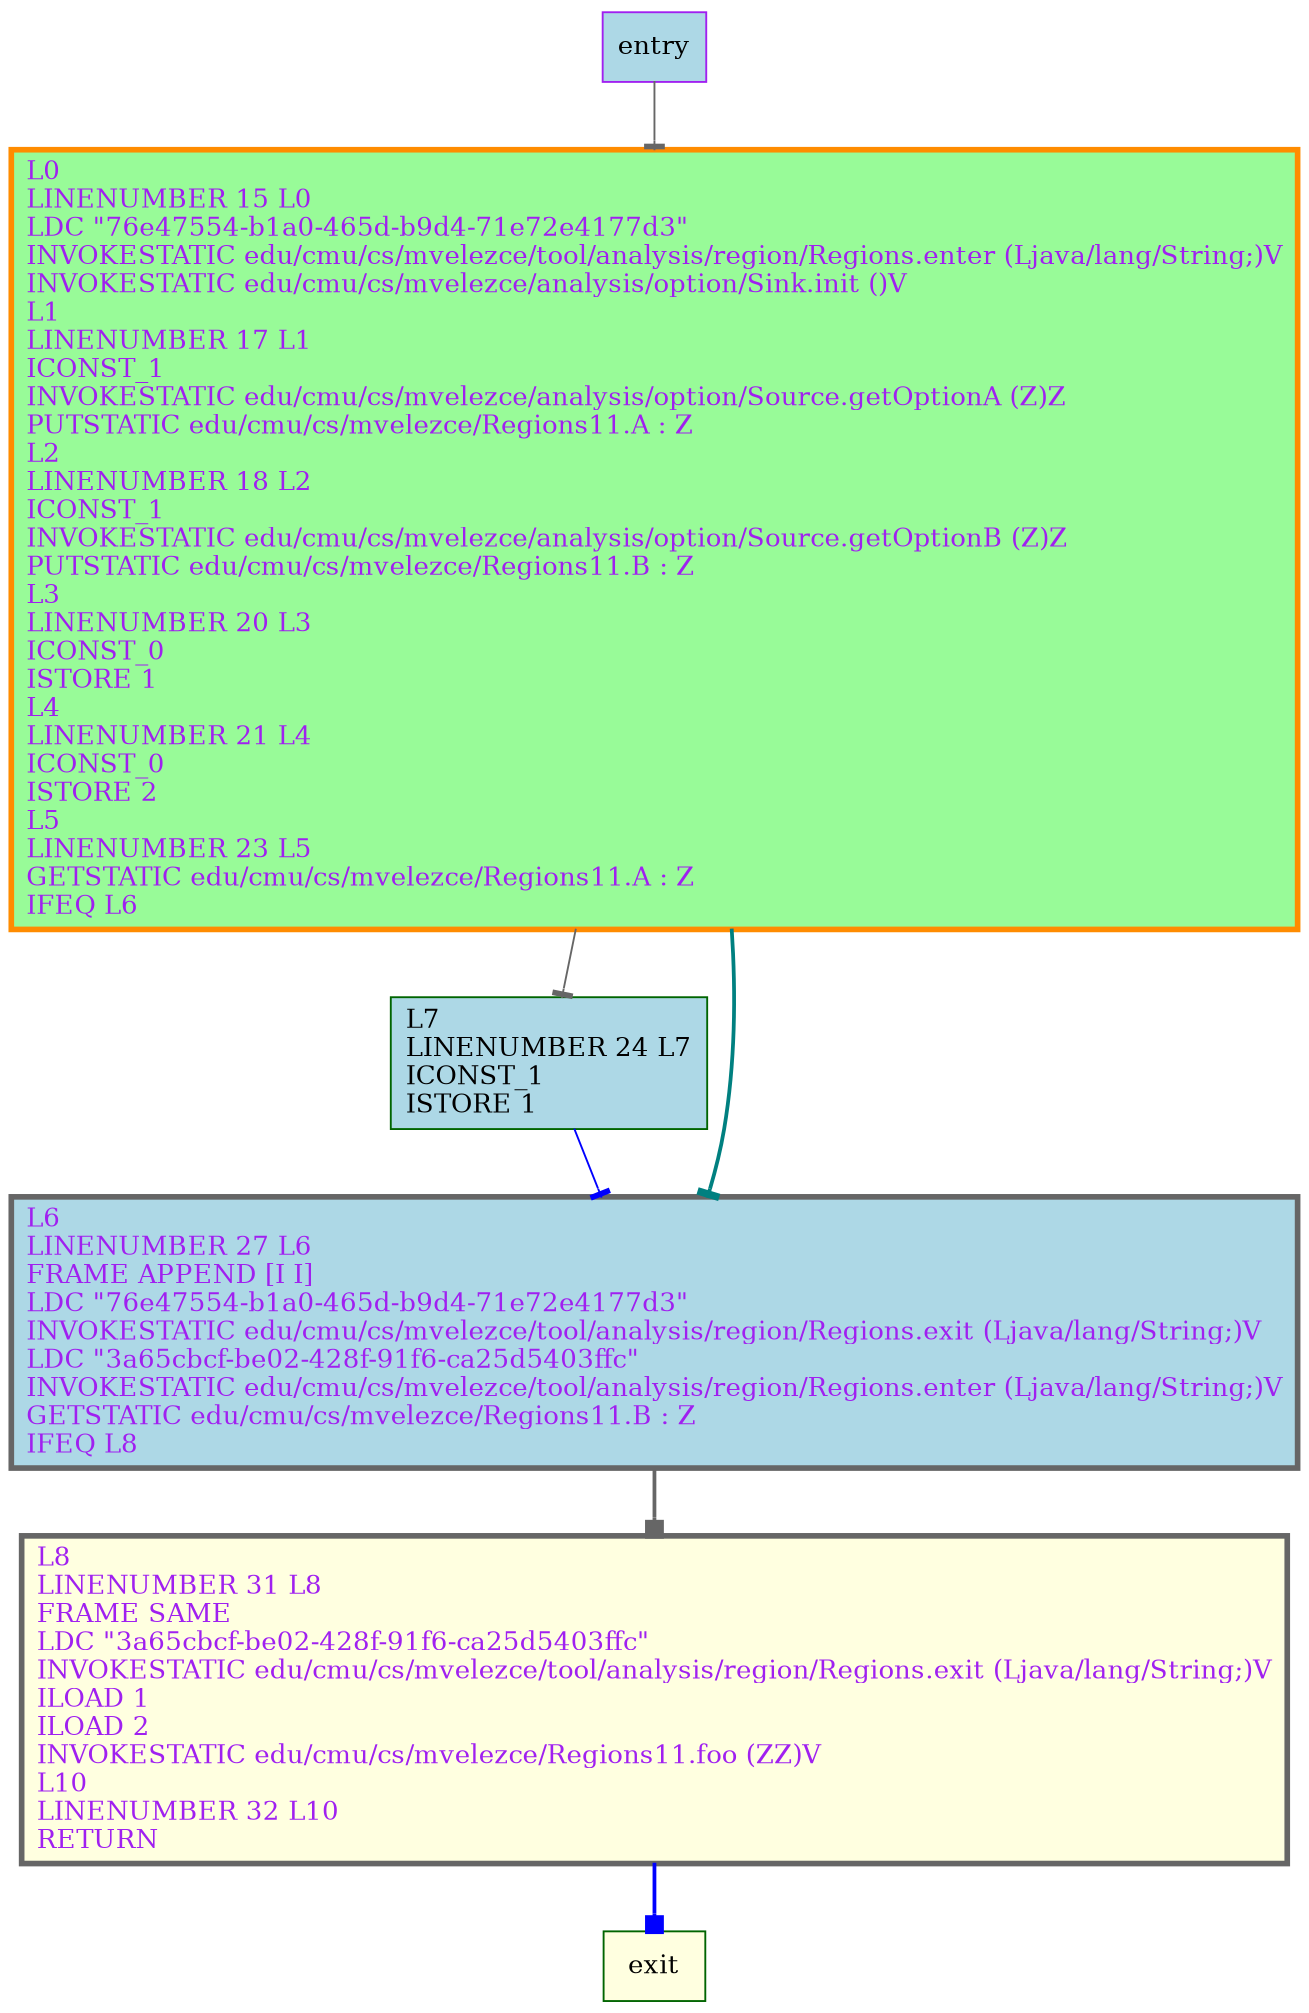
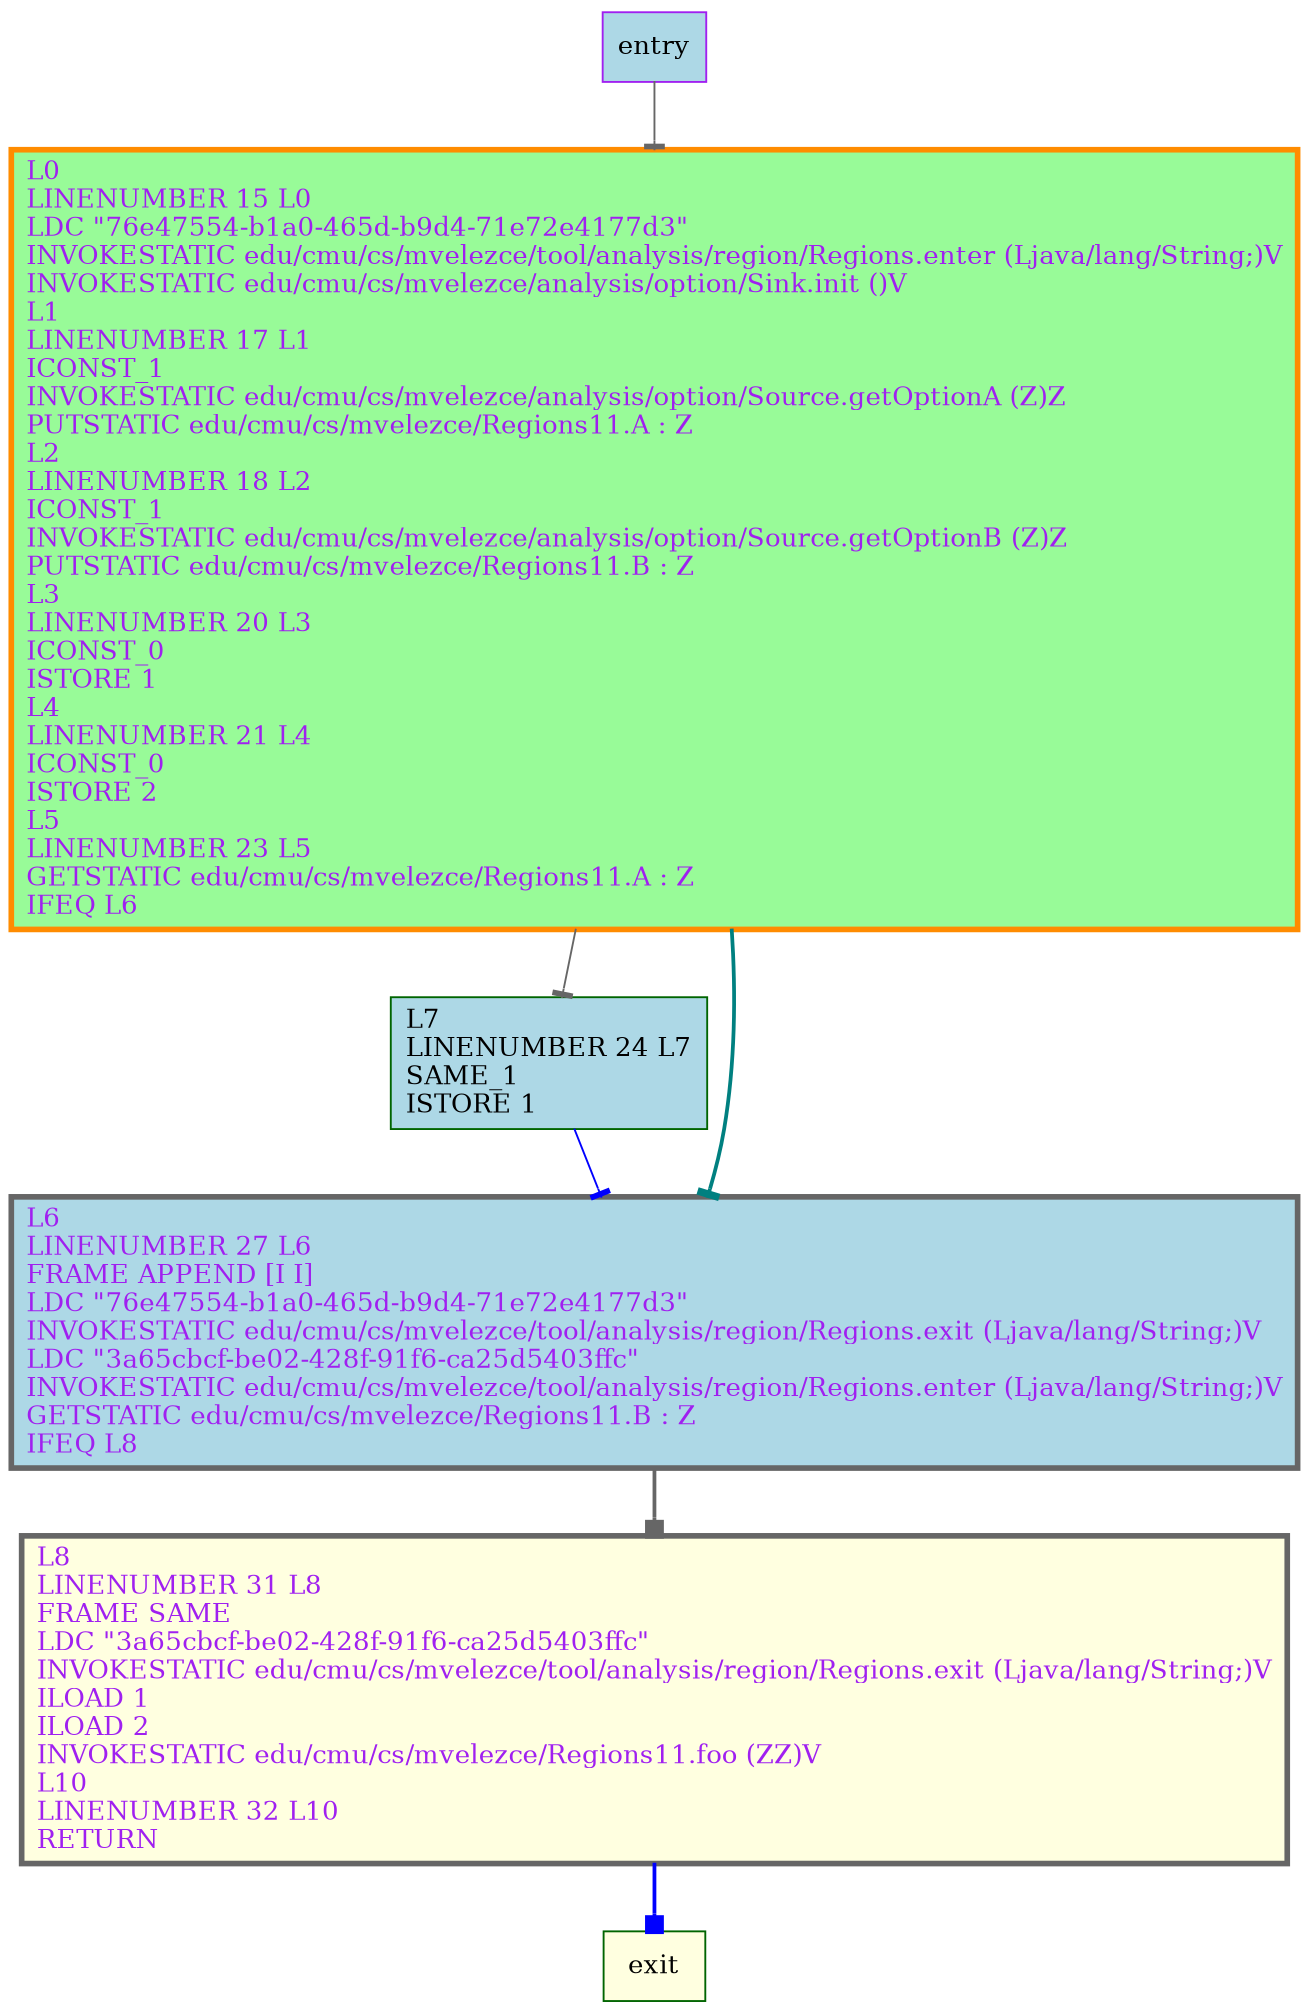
(549, 1063) -> (549, 1063)
